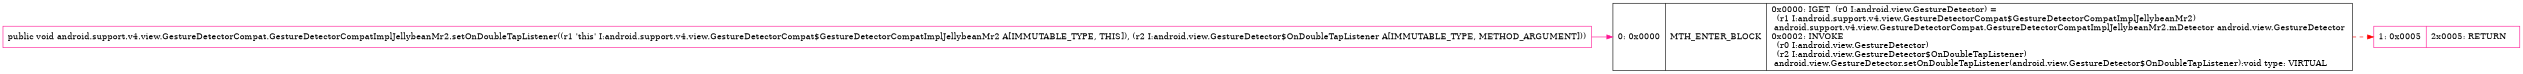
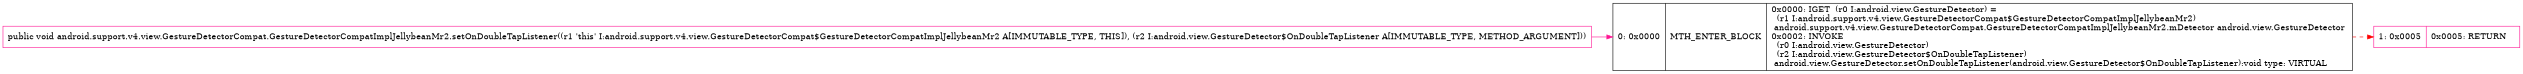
(2473, 37) -> (2473, 37)
